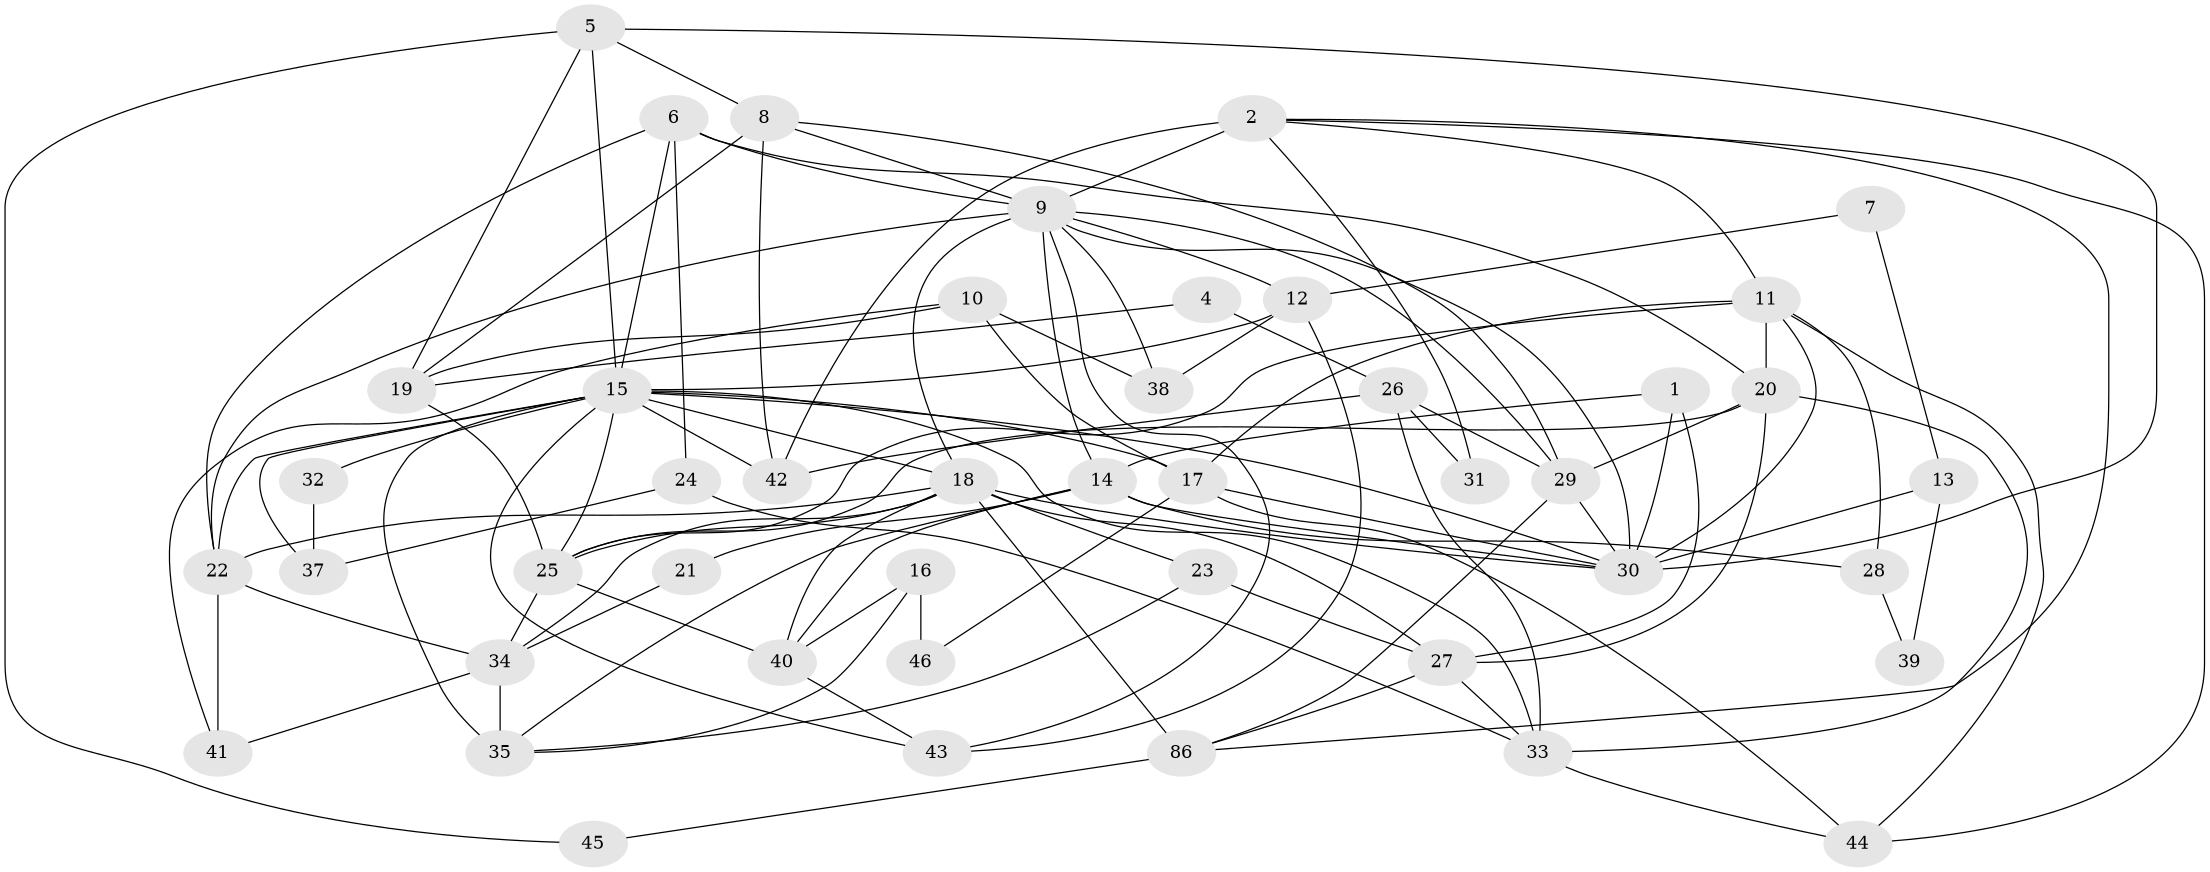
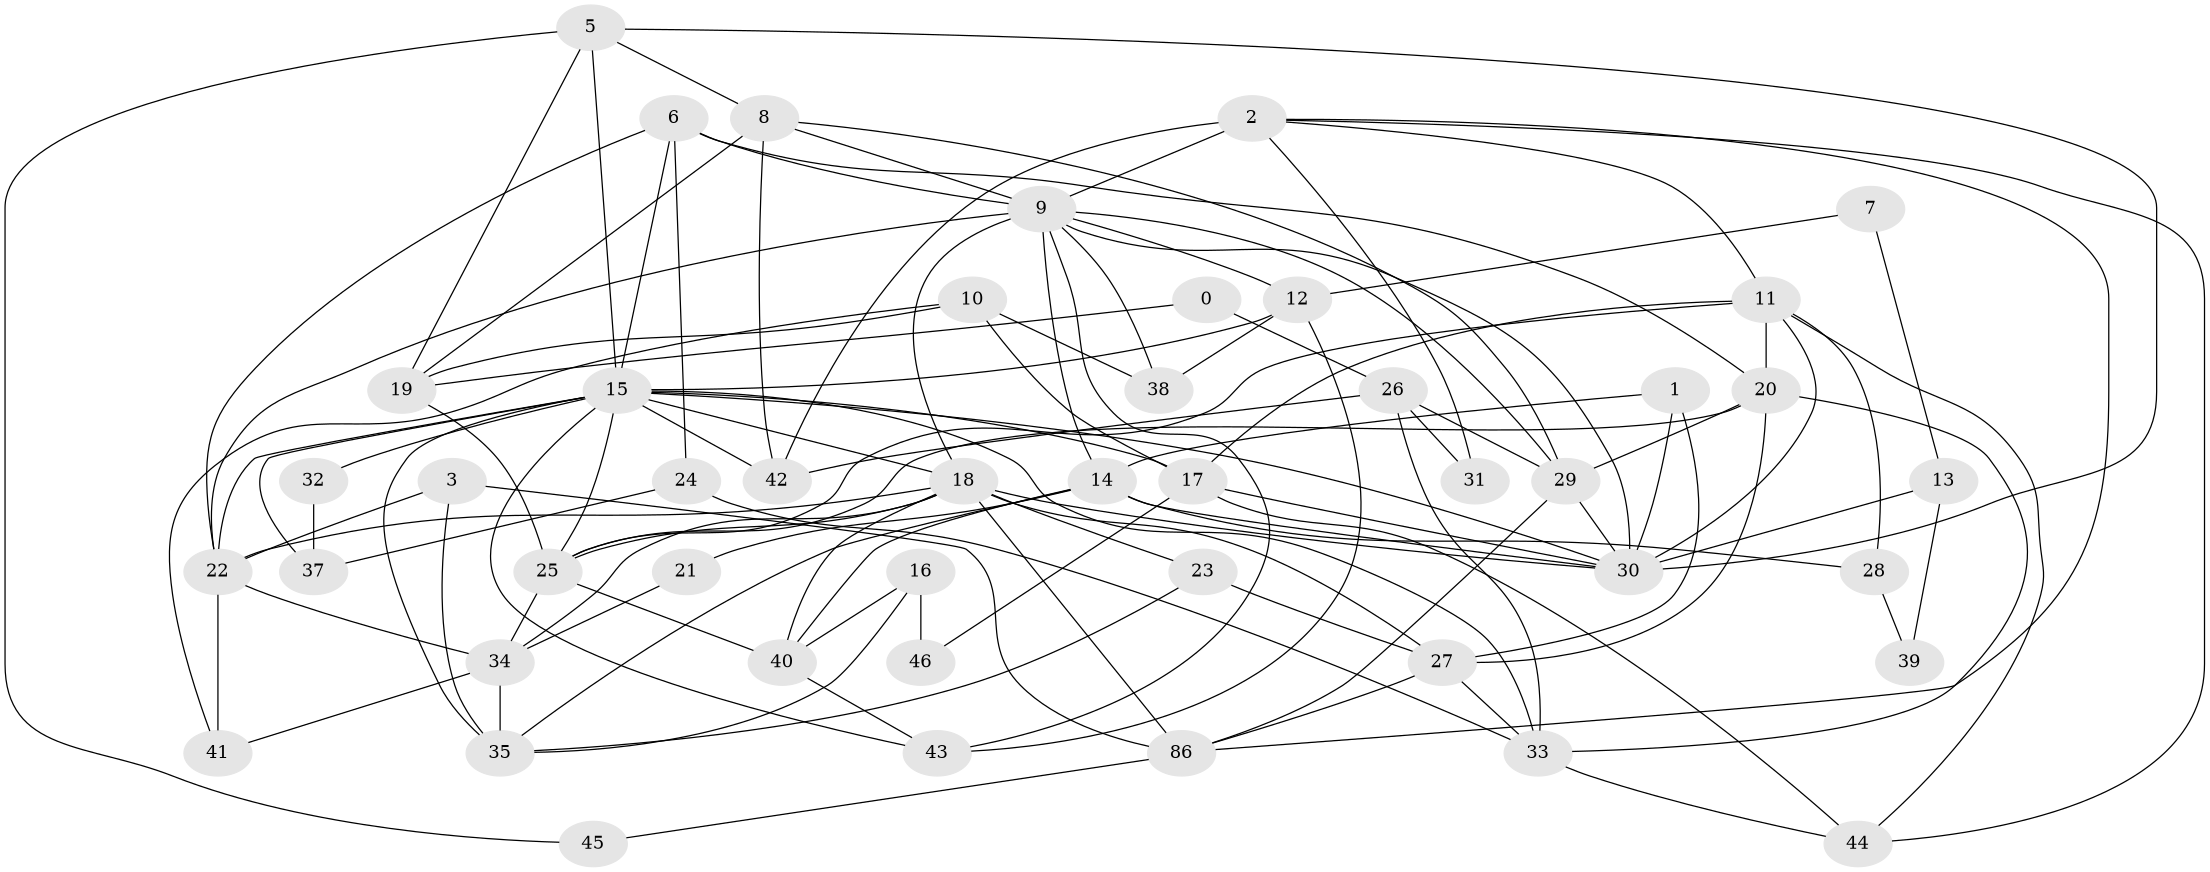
(1207, 300) -> (1207, 300)
none -> (452, 481)
